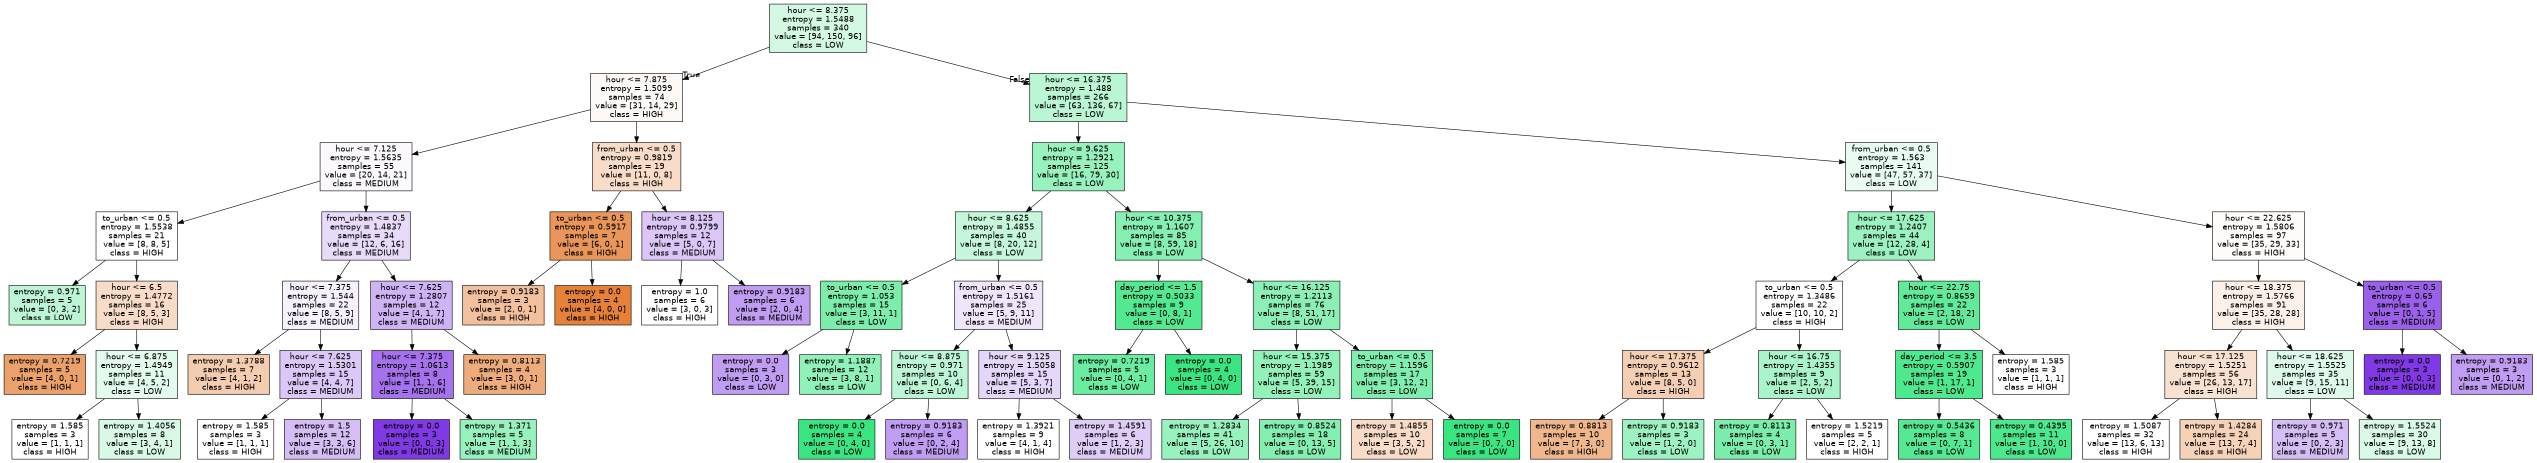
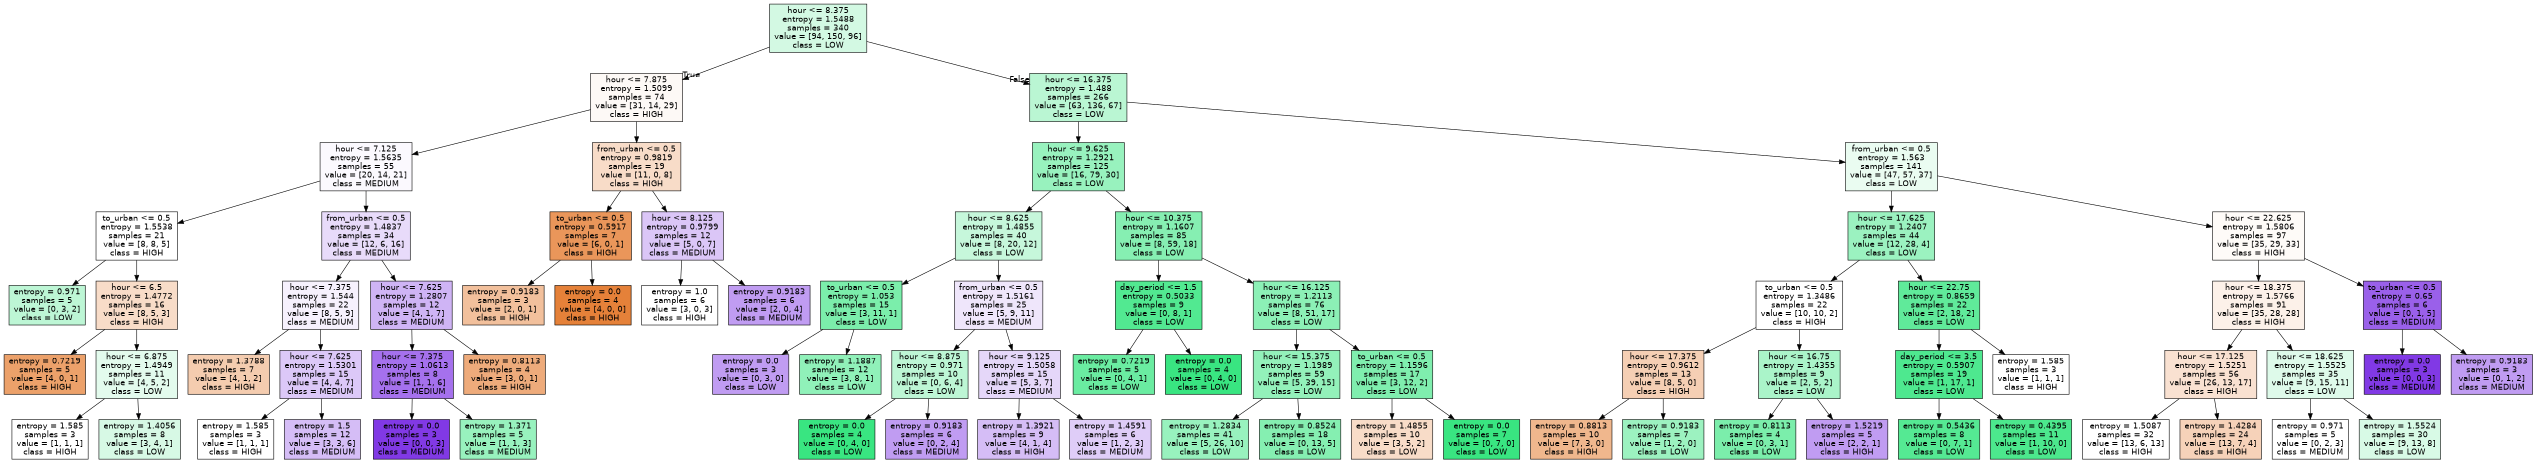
(1018, 439) -> (1018, 439)
(1663, 439) -> (1663, 439)
(1847, 439) -> (1847, 439)
(2310, 439) -> (2310, 439)
